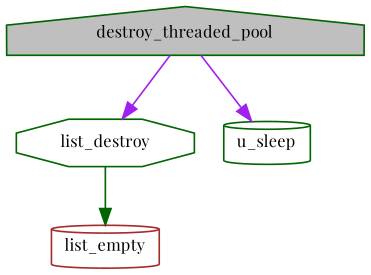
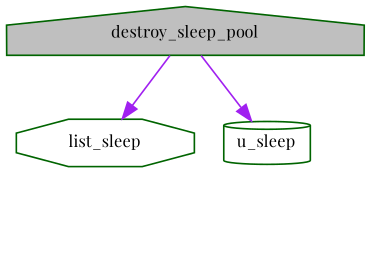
(185, 33) -> (185, 33)
(105, 143) -> (105, 143)
(105, 247) -> none
